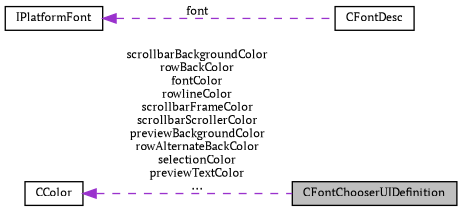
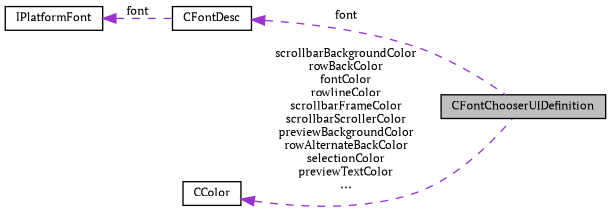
none -> (391, 40)
